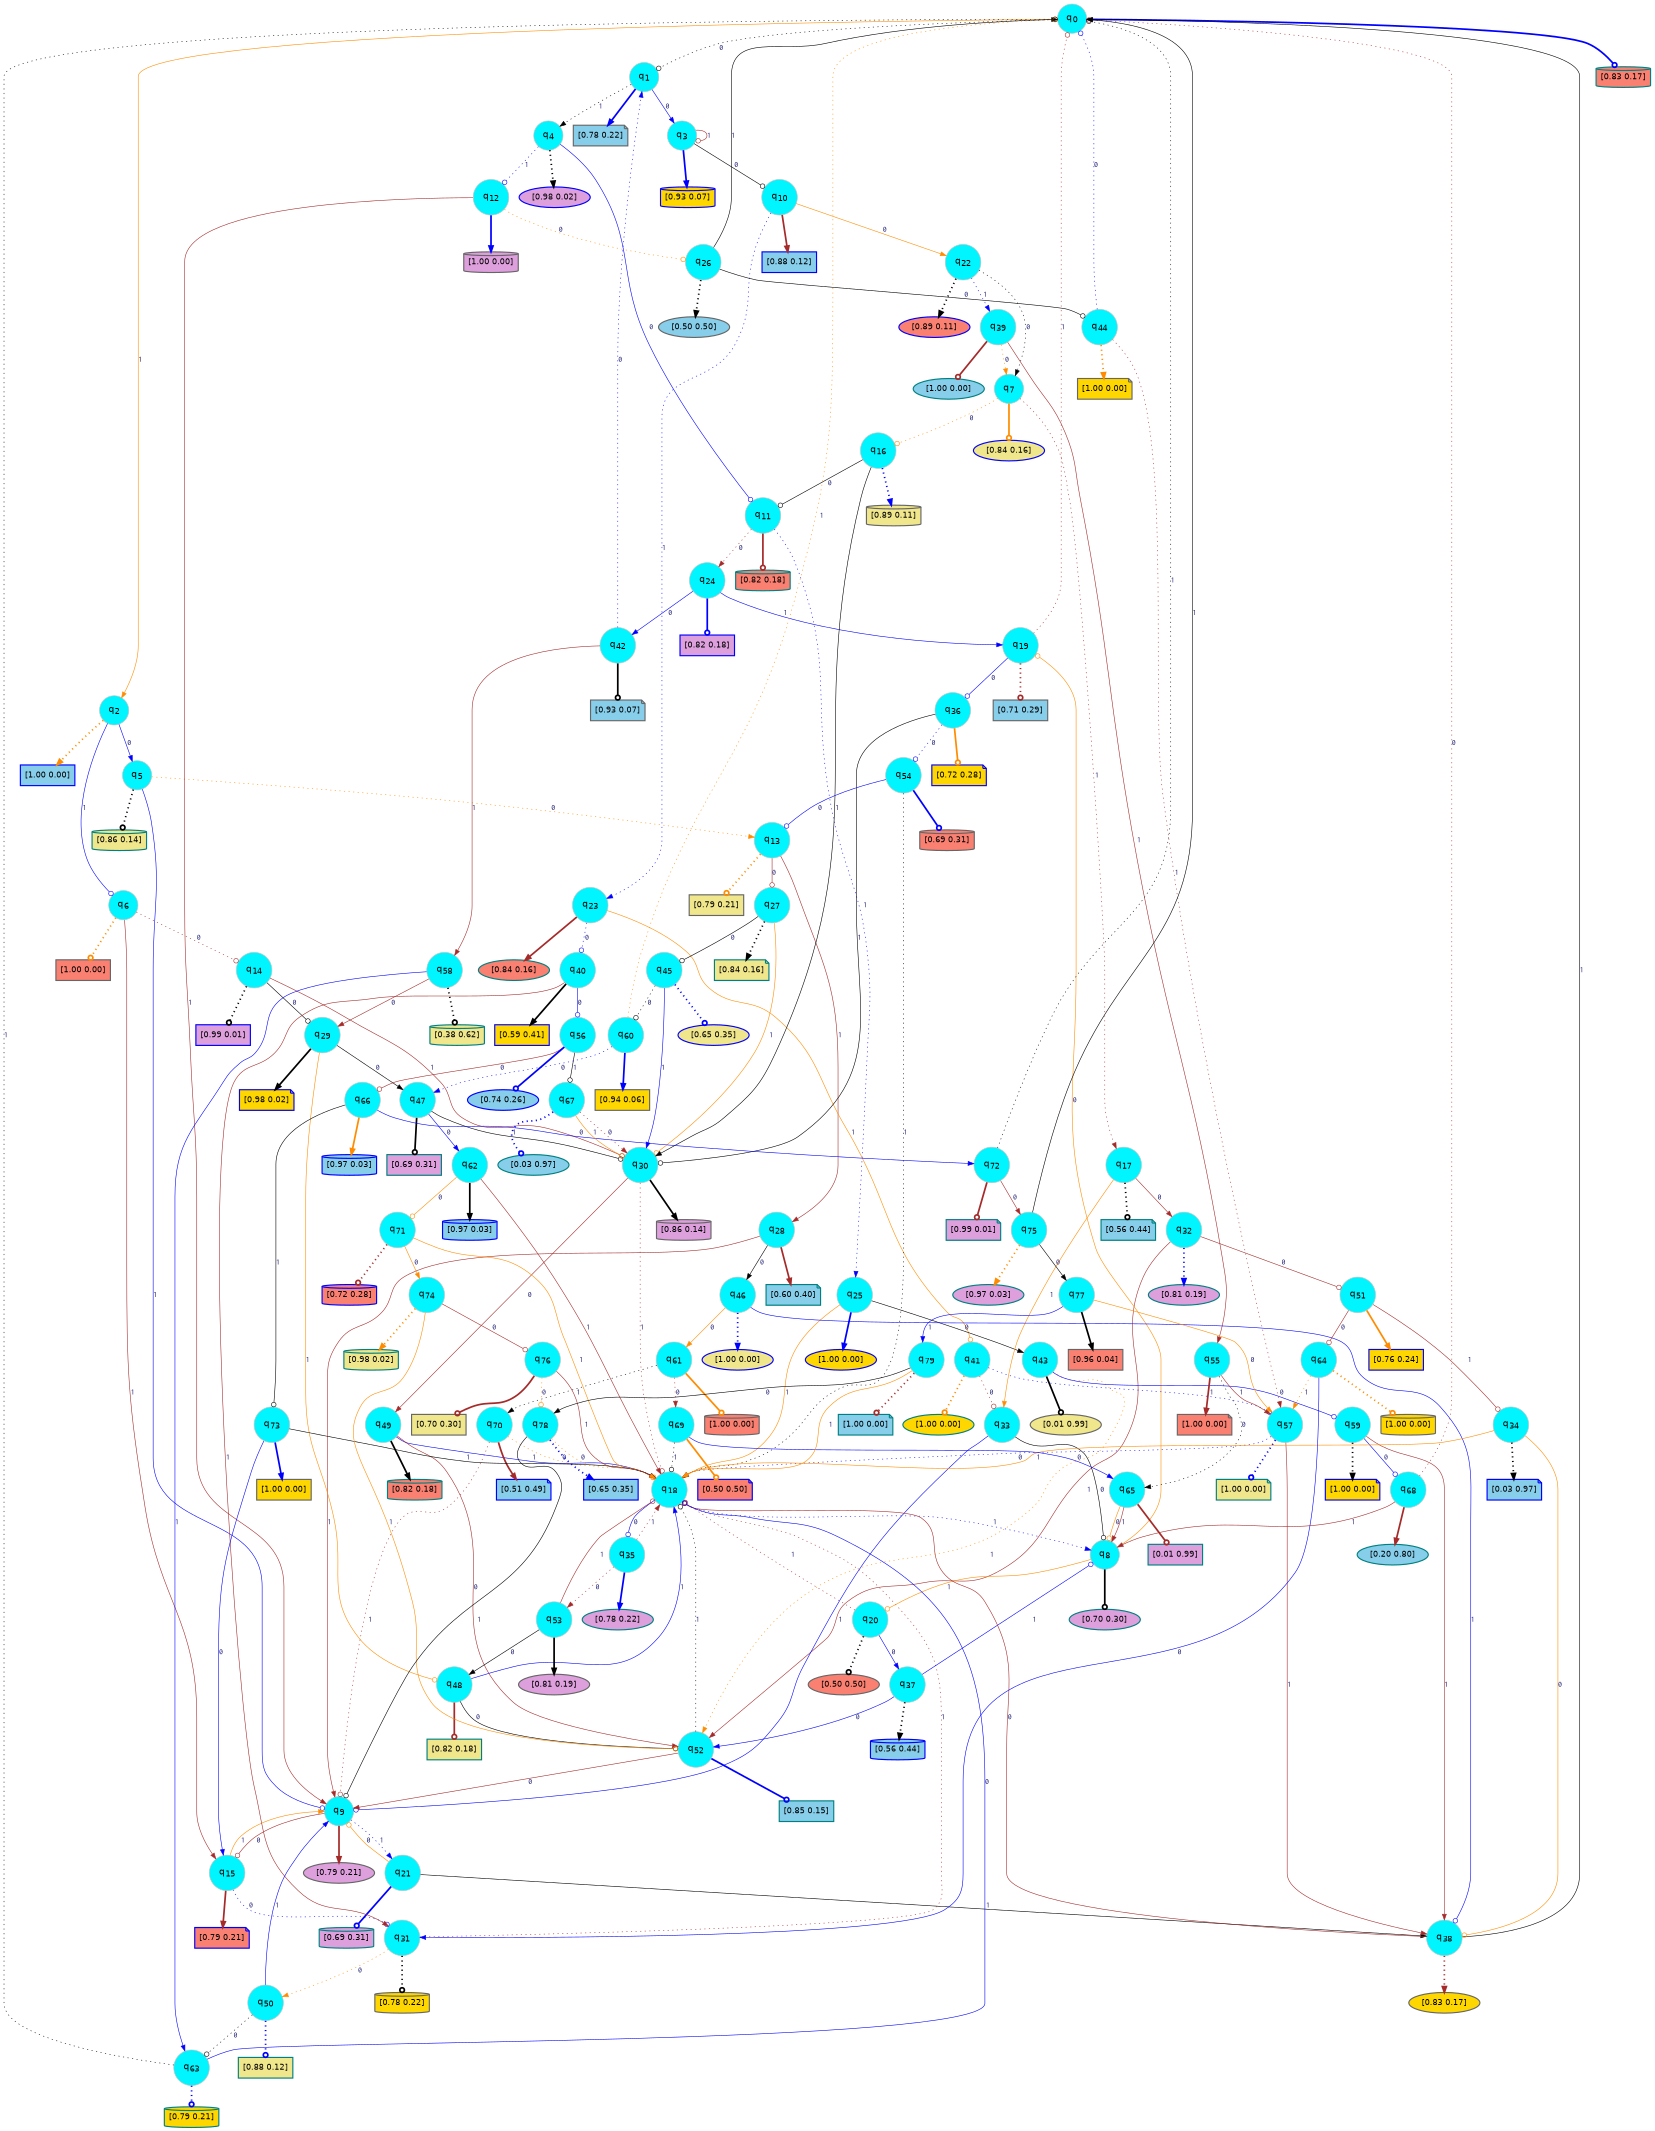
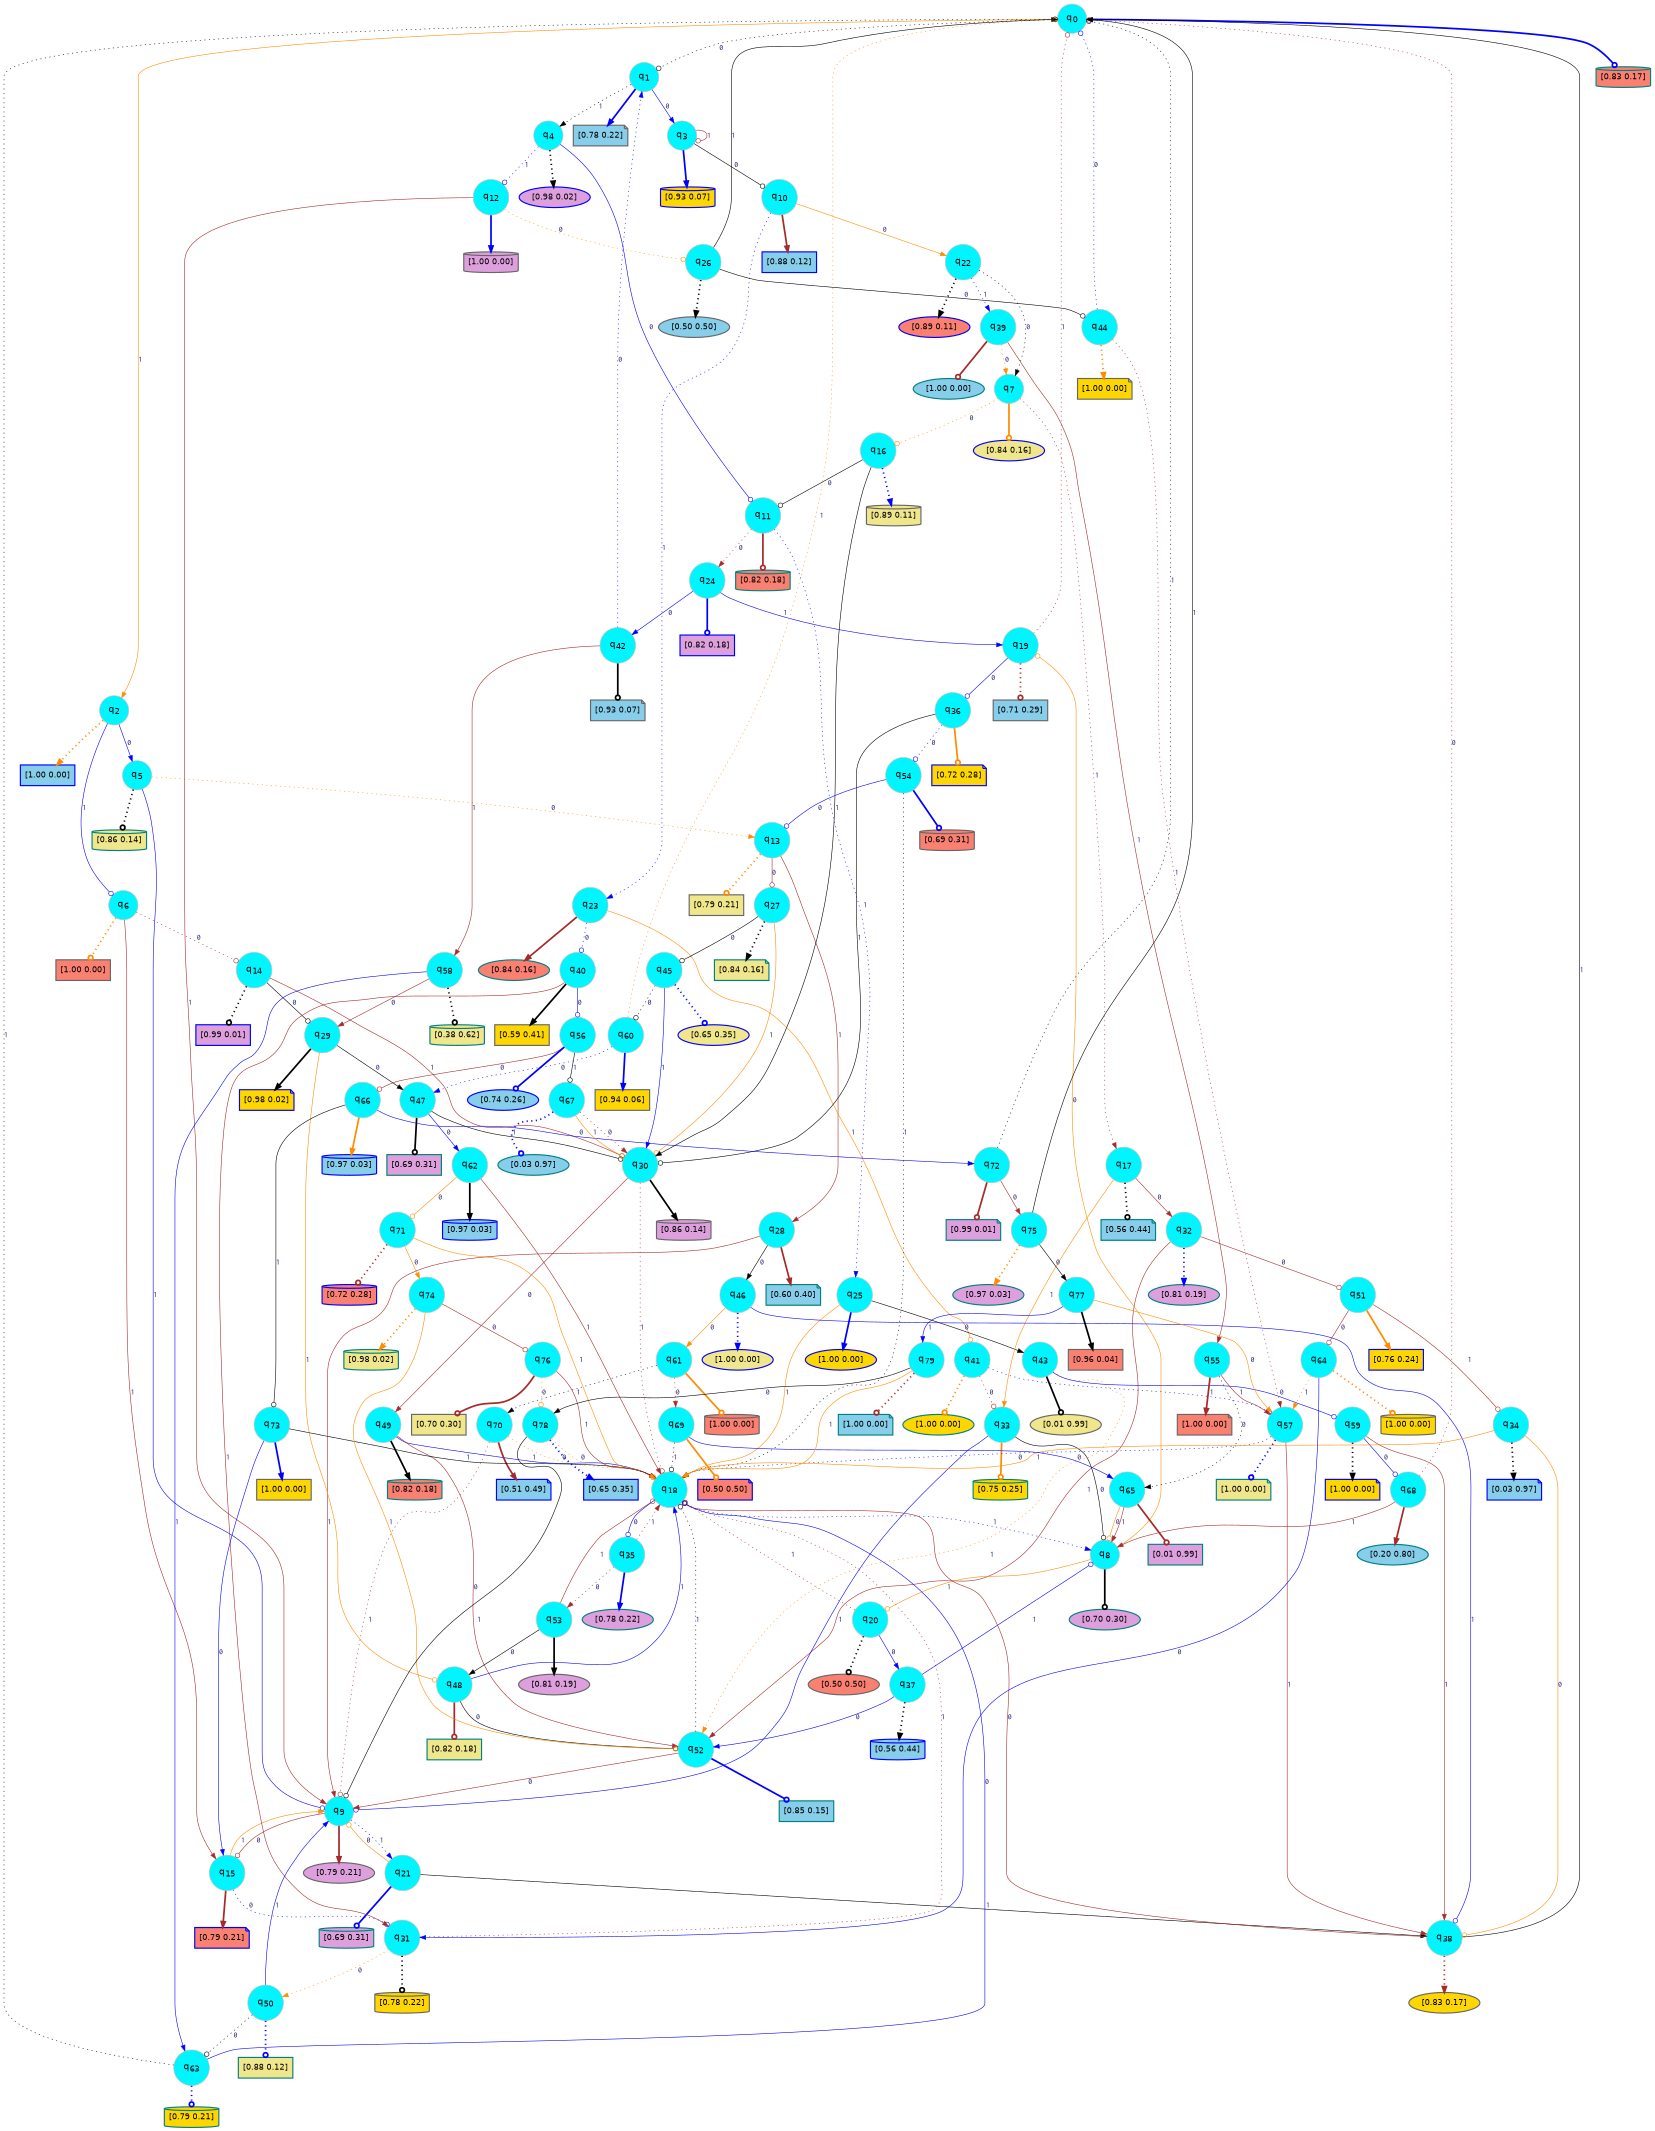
(522, 1035) -> (522, 1035)
none -> (1000, 1490)
